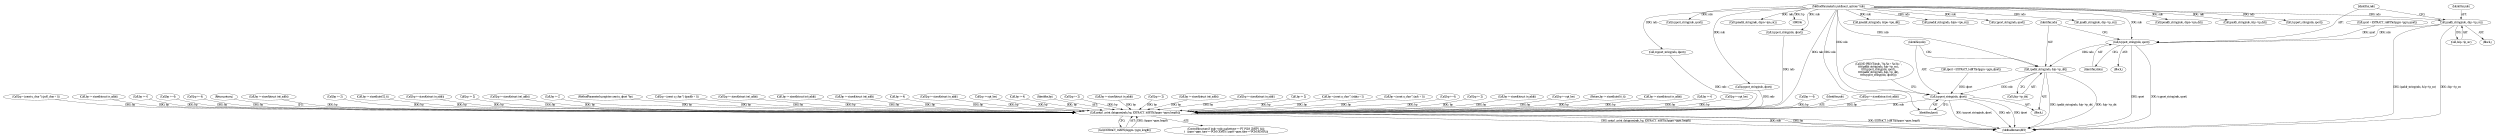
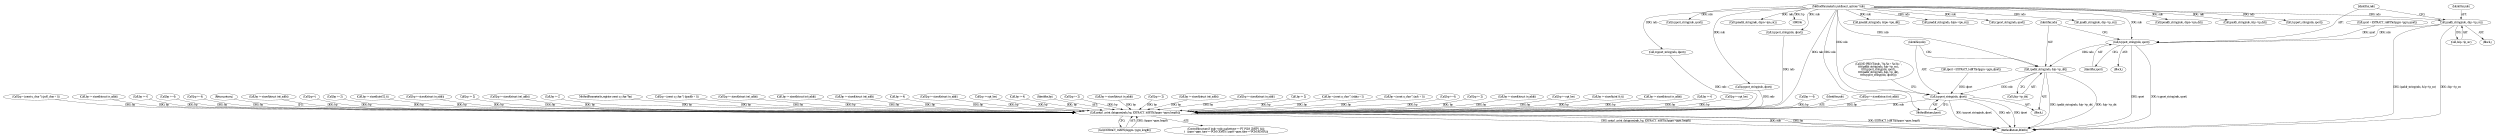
(2093, 70) -> (2093, 70)
none -> (310, 97)
(605, 97) -> (605, 97)
(1608, 97) -> (1608, 97)
(1928, 113) -> (1928, 113)
(2014, 130) -> (2014, 130)
